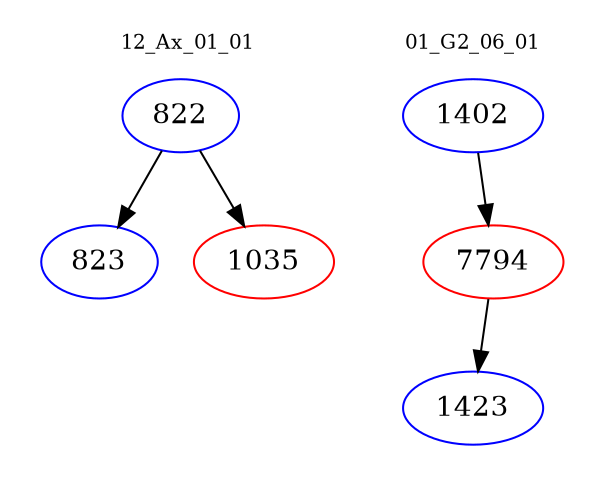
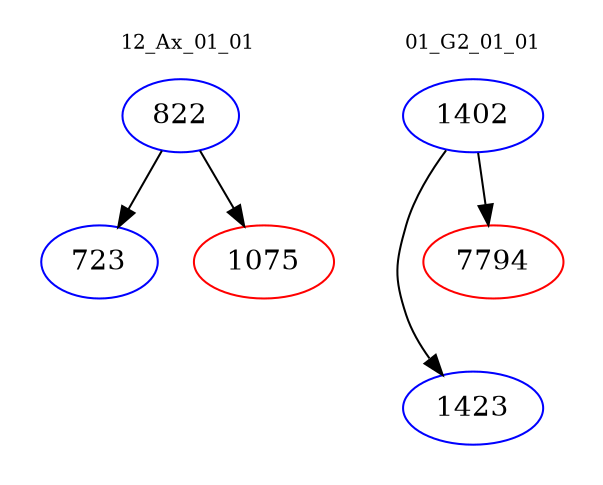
(473, 44) -> (473, 44)
(99, 262) -> (99, 262)
(264, 262) -> (264, 262)
(485, 325) -> (399, 252)
